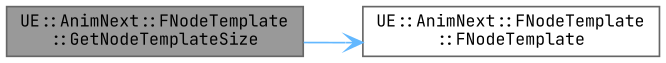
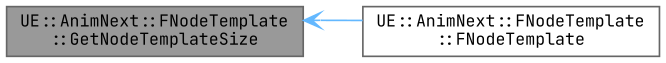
(325, 43) -> (342, 20)
